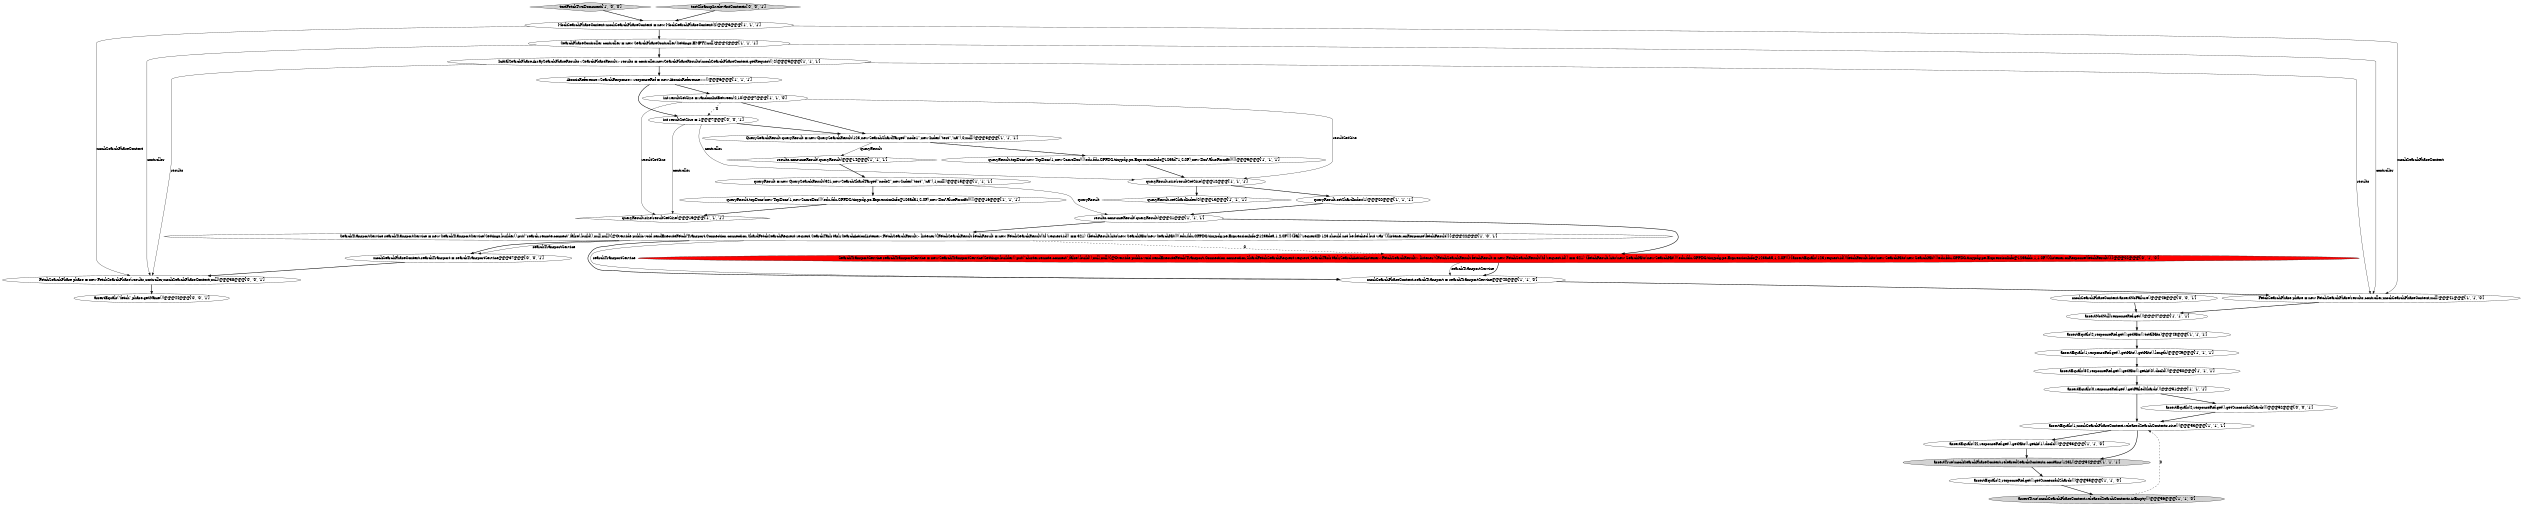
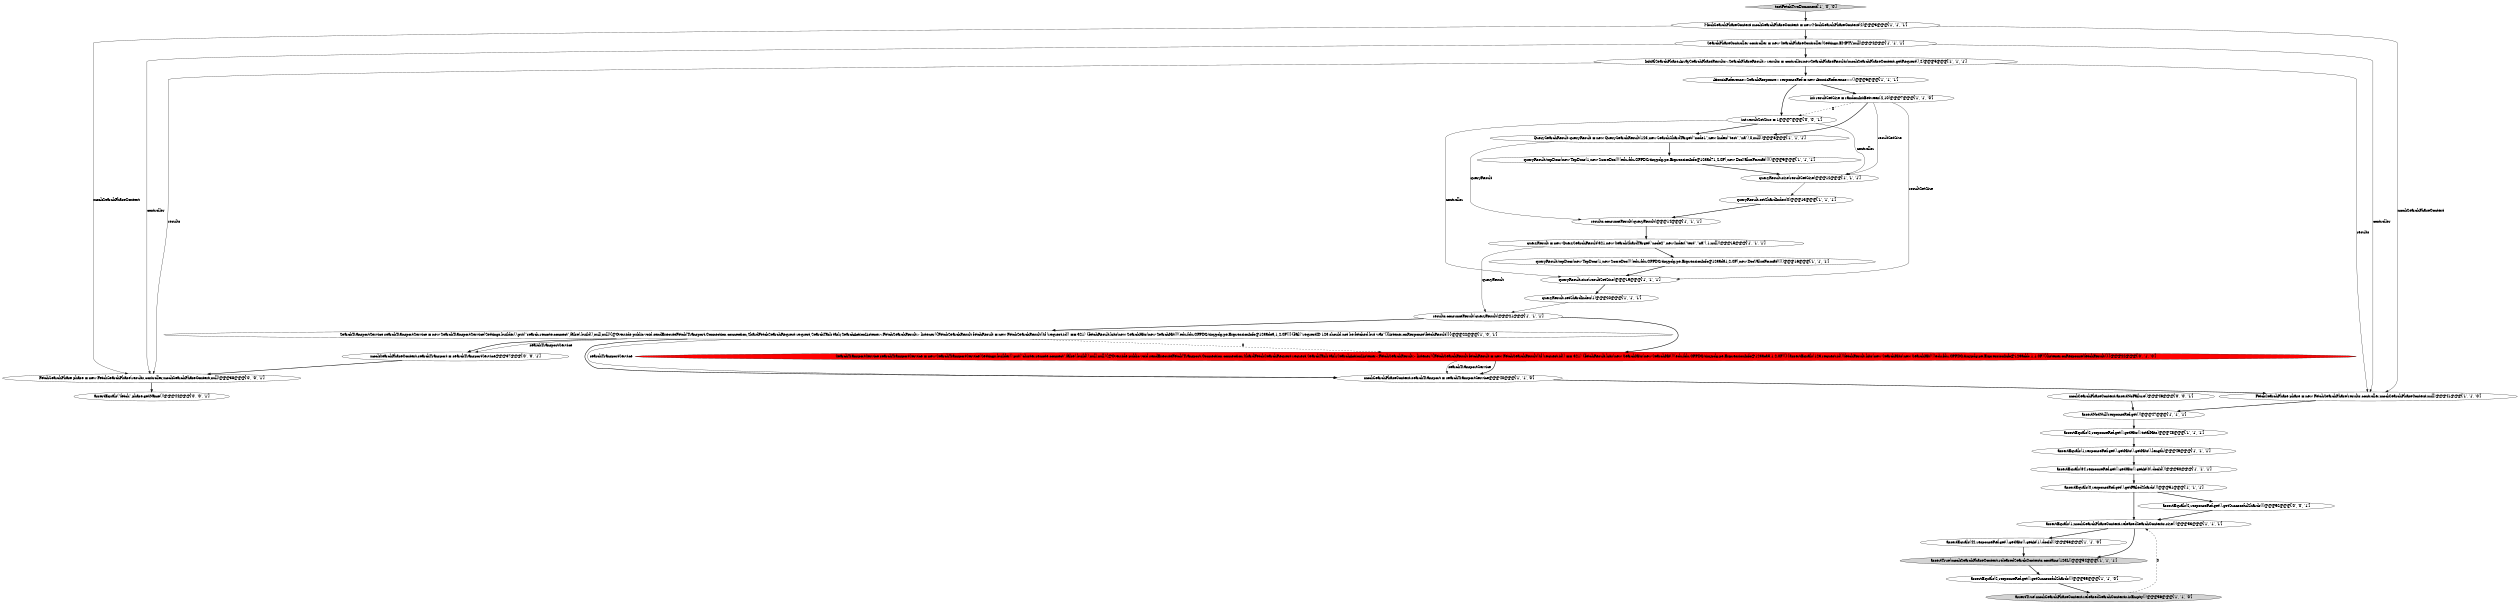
(728, 7) -> none
(832, 160) -> (1646, 222)
(1197, 190) -> (1799, 188)
(1279, 191) -> (1601, 288)
(1197, 200) -> (1786, 200)
(1258, 209) -> (1541, 307)
none -> (1718, 211)
(673, 218) -> (1609, 280)
